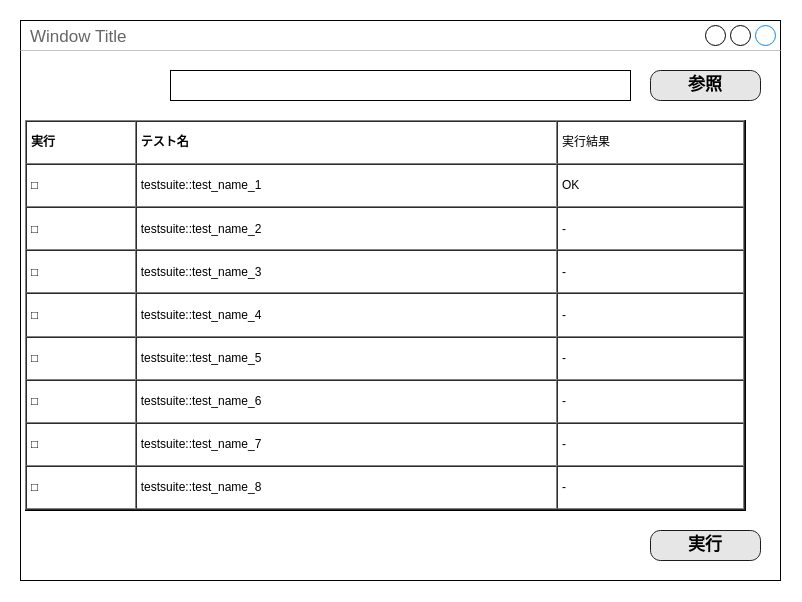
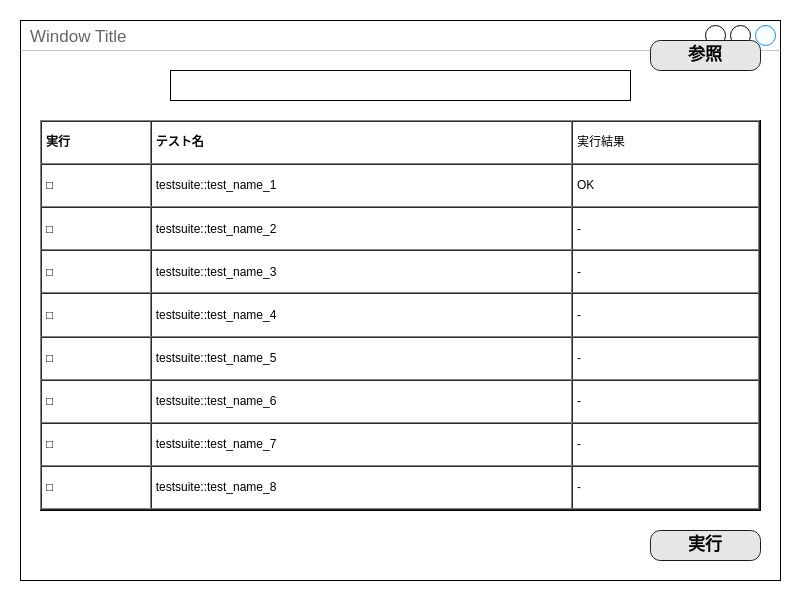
(706, 86) -> (706, 56)
(386, 316) -> (401, 316)
